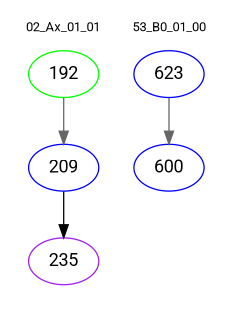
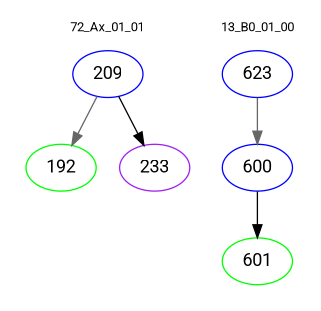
(64, 28) -> (108, 28)
(170, 28) -> (258, 28)
(64, 115) -> (87, 115)
(64, 261) -> (155, 168)
none -> (257, 261)
